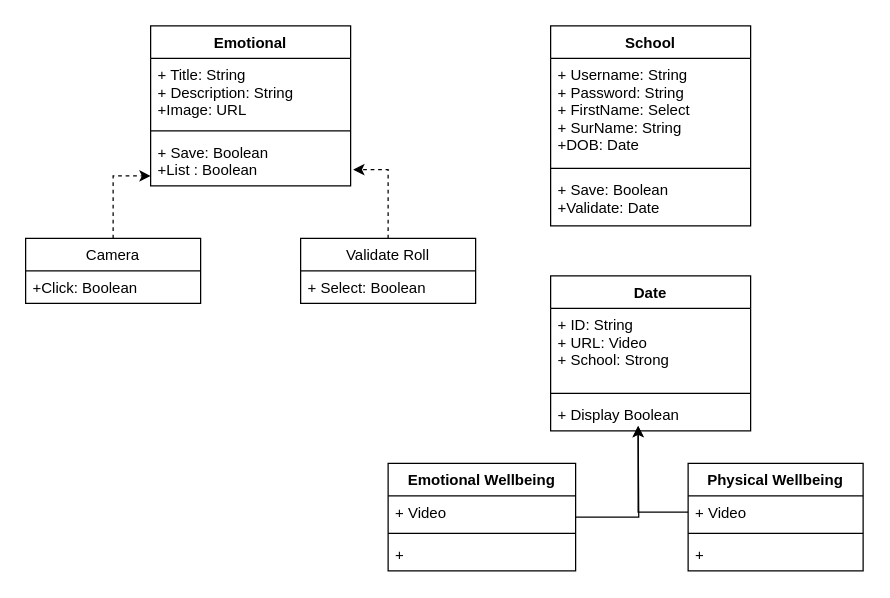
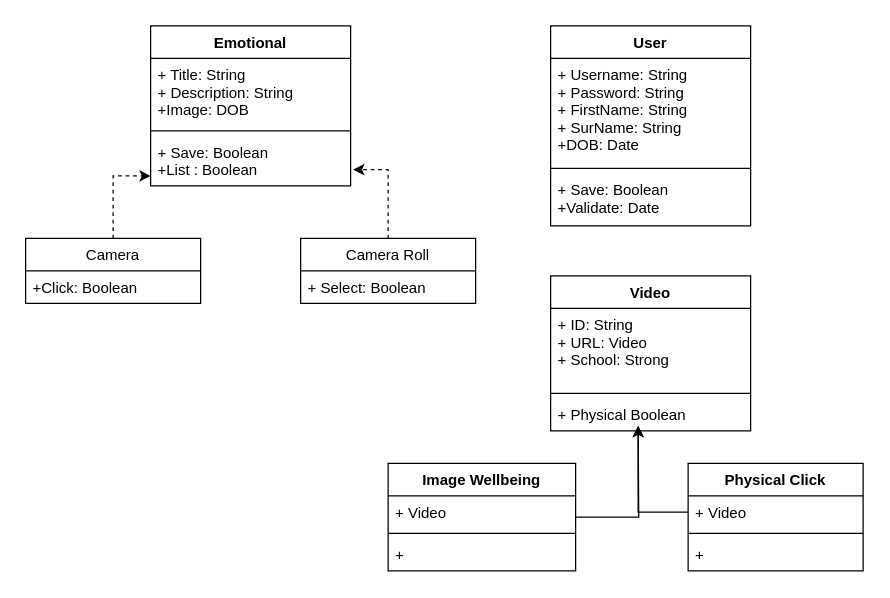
(650, 43) -> (650, 43)
(209, 75) -> (209, 75)
(625, 75) -> (625, 75)
(388, 255) -> (388, 255)
(650, 293) -> (650, 293)
(619, 415) -> (623, 415)
(481, 480) -> (481, 480)
(775, 480) -> (775, 480)
